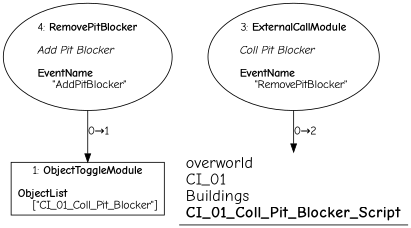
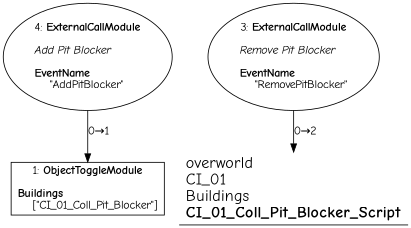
(94, 27) -> (94, 27)
(277, 50) -> (287, 50)
(43, 194) -> (40, 194)
